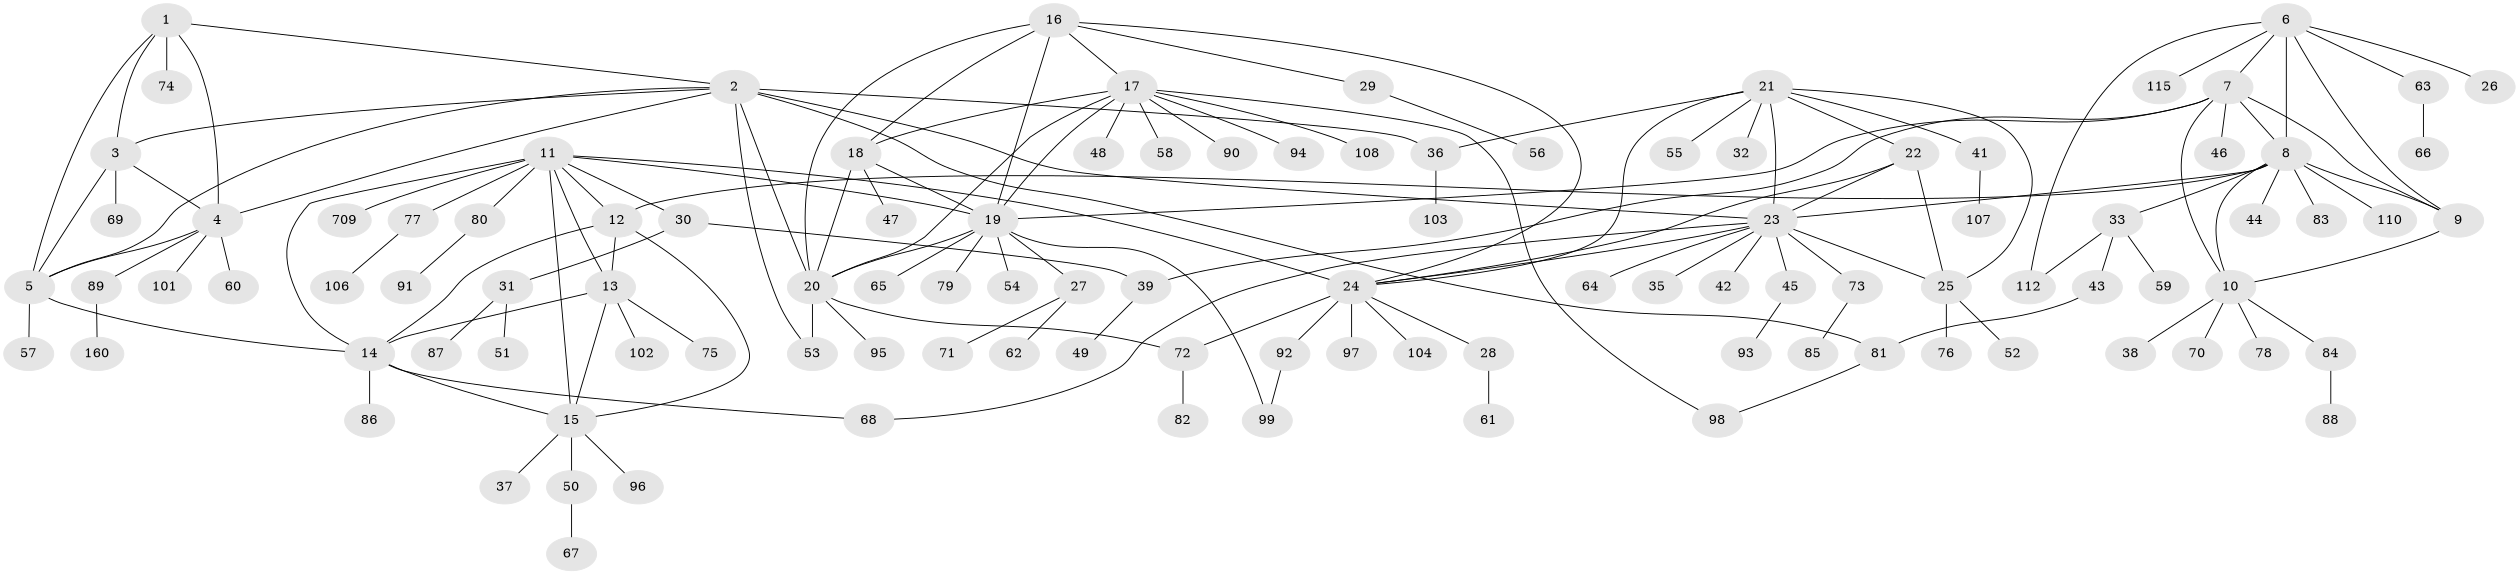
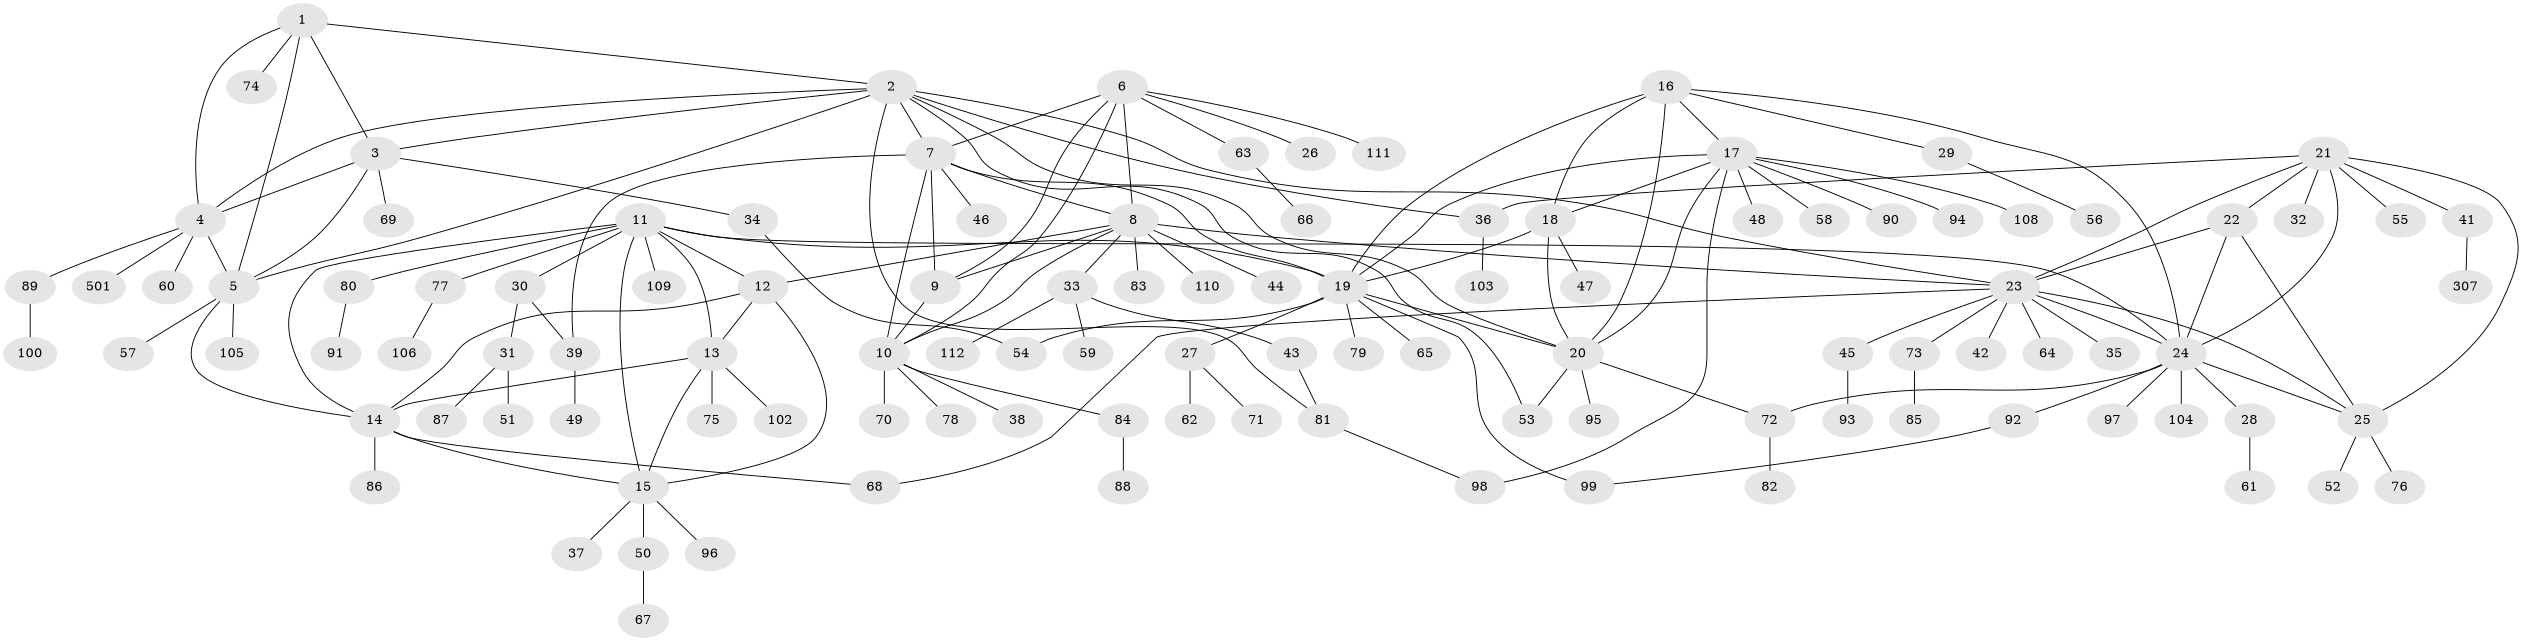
(2159, 87) -> (1379, 154)
(2099, 99) -> (1027, 250)
none -> (911, 120)
(345, 220) -> (659, 287)
none -> (753, 220)
(1979, 220) -> (2466, 287)
(165, 287) -> (99, 287)
(97, 354) -> (30, 354)
none -> (232, 354)
none -> (2272, 387)
